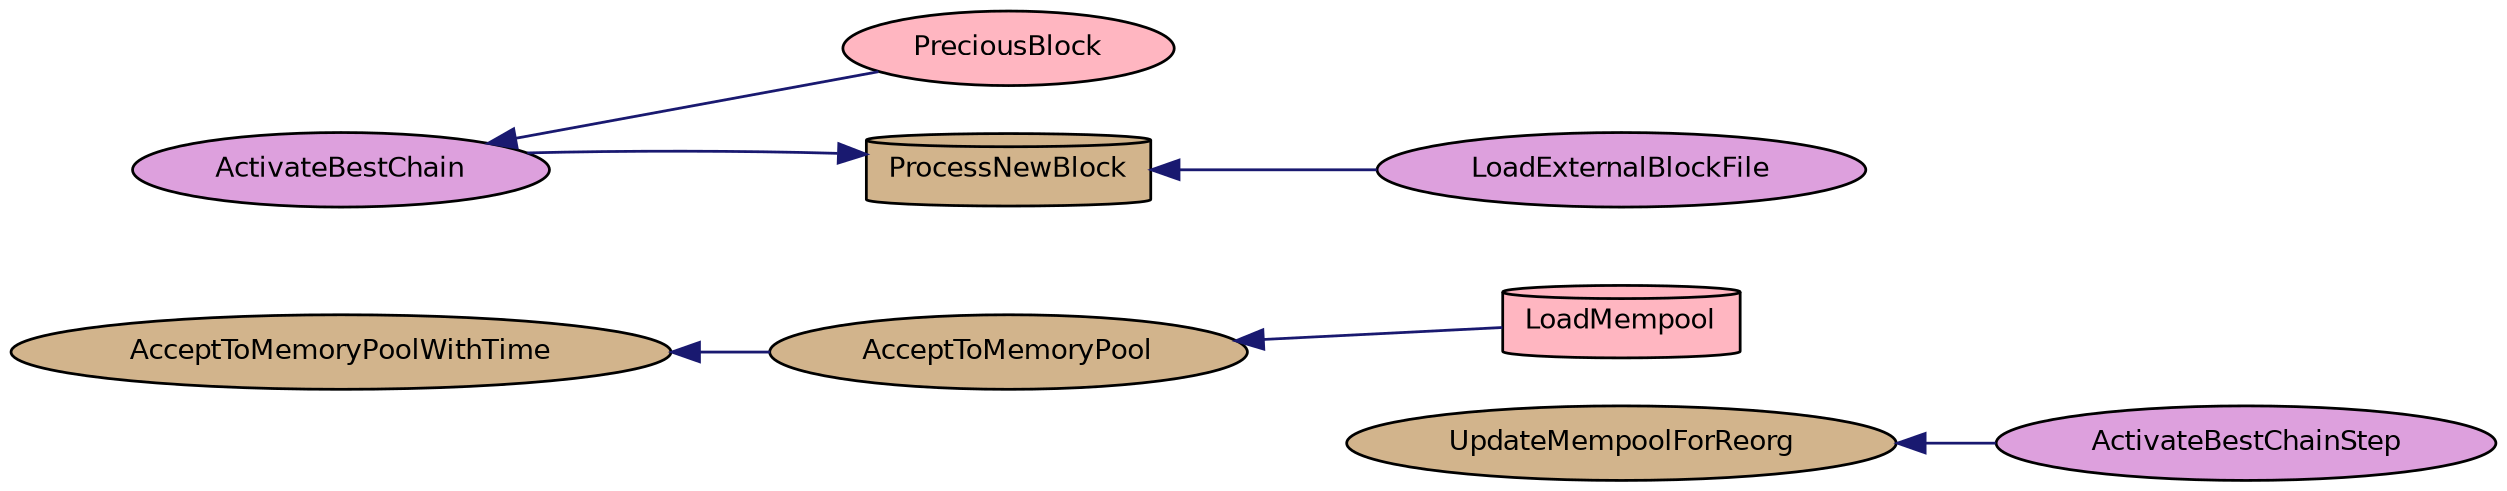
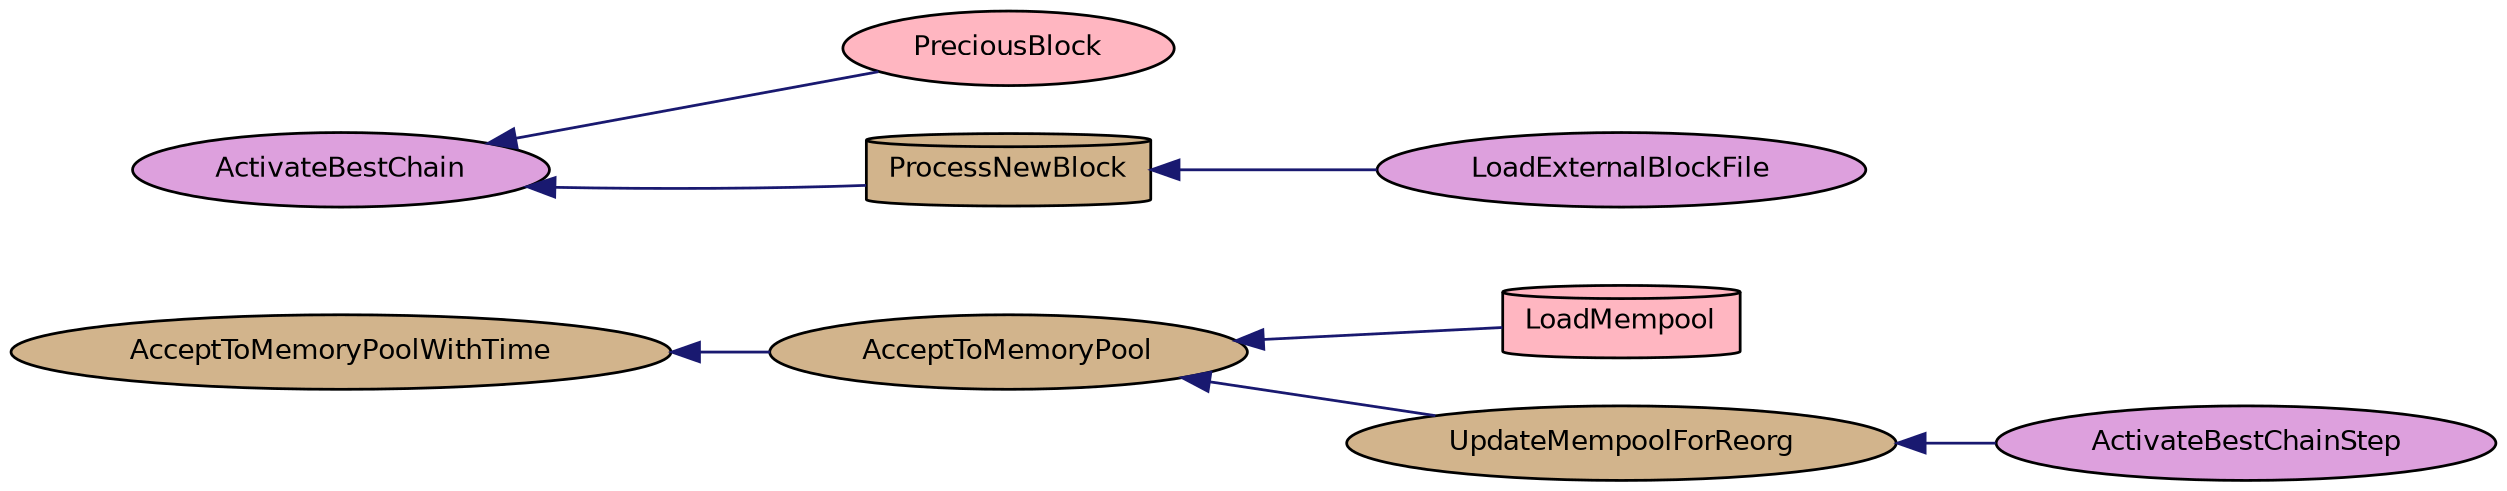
(682, 151) -> (711, 188)
none -> (1322, 399)
